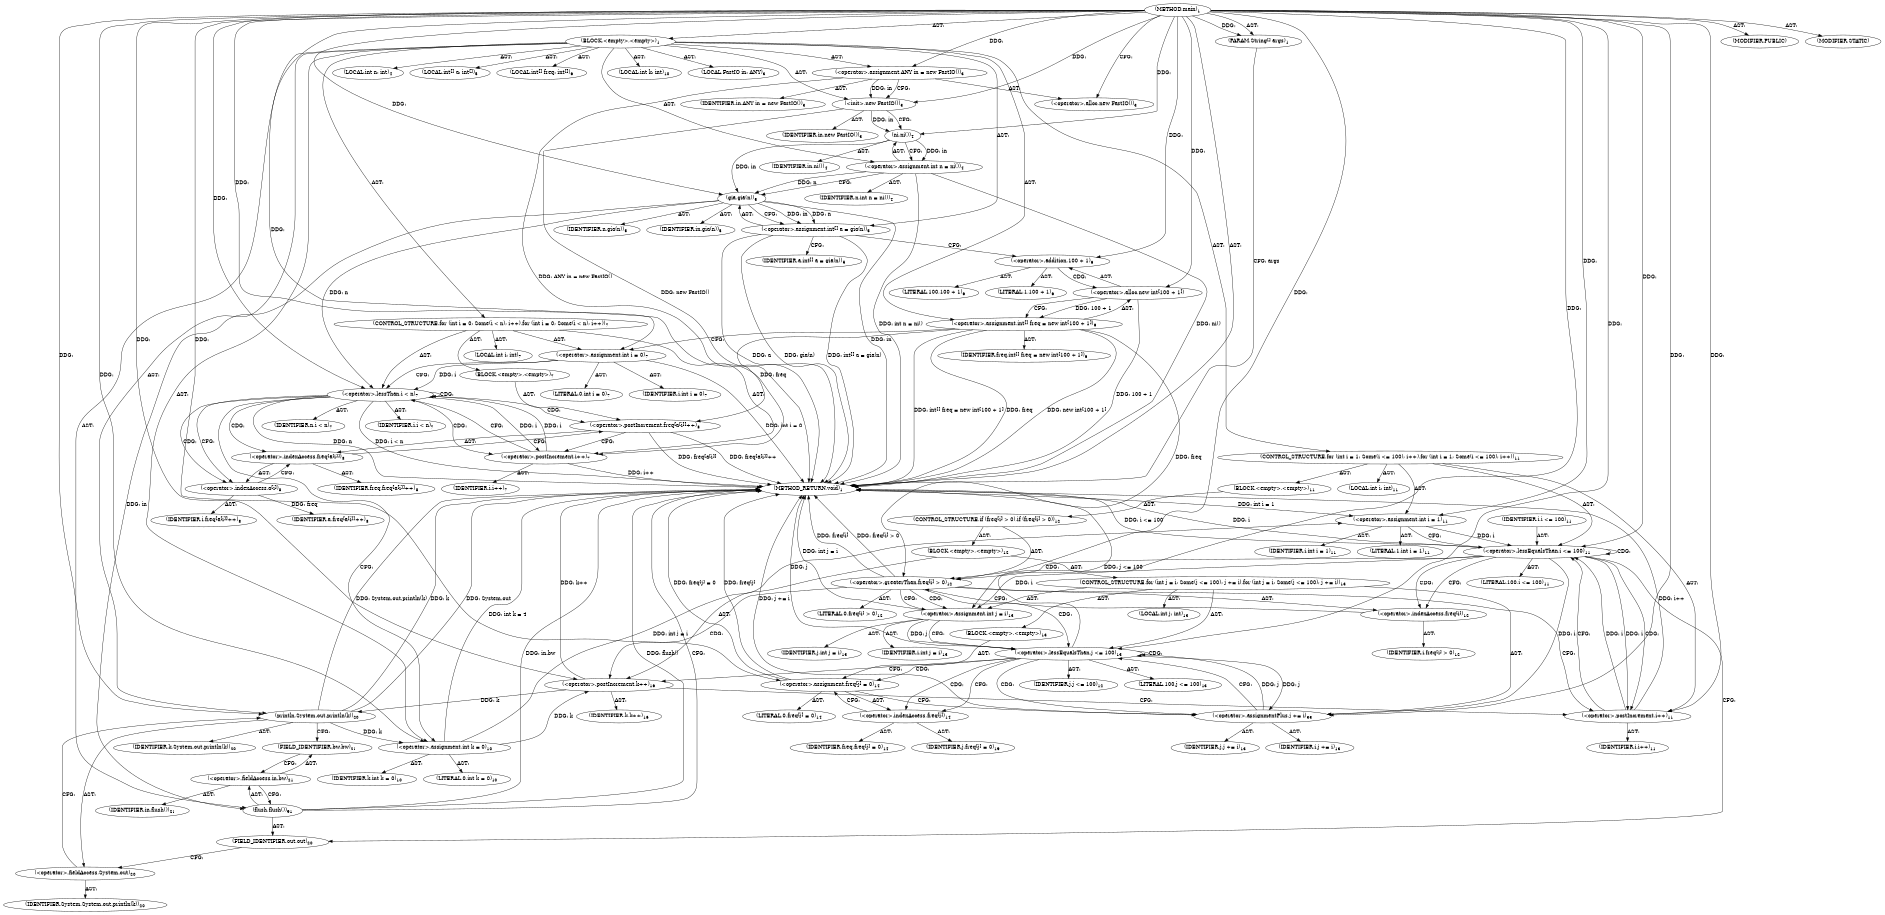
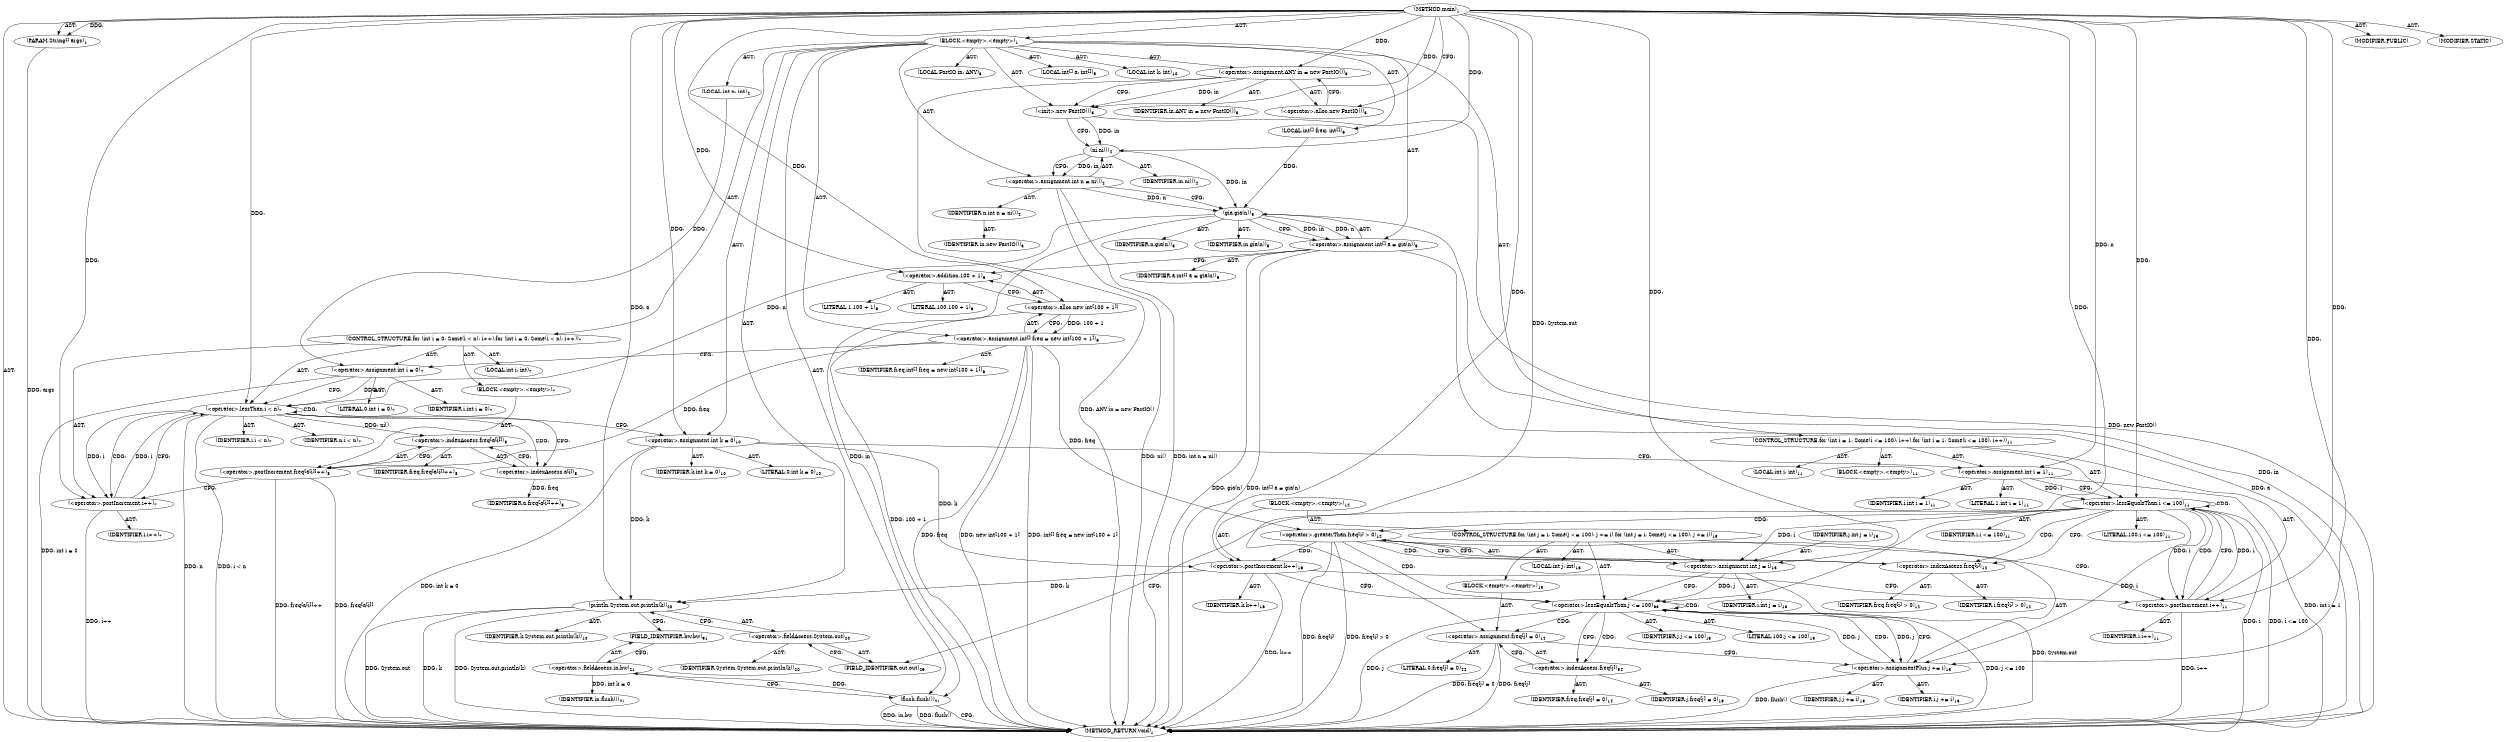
(510, 30) -> (1277, 171)
(235, 57) -> (535, 281)
none -> (1328, 92)
(850, 119) -> (984, 228)
(818, 246) -> (1234, 261)
(1267, 261) -> (41, 390)
(1591, 261) -> (2105, 245)
(1081, 277) -> (1015, 292)
(203, 340) -> (1555, 324)
(1262, 347) -> none
(67, 356) -> (640, 308)
(508, 402) -> none
(239, 426) -> (377, 426)
(1140, 501) -> (2202, 719)
(204, 520) -> none
(987, 520) -> none
(1537, 534) -> (2013, 519)
(820, 552) -> (2055, 653)
(774, 599) -> (1771, 700)
none -> (1879, 606)
(508, 615) -> (440, 586)
(850, 615) -> none
(876, 626) -> (1791, 551)
(670, 634) -> (1646, 457)
(1120, 653) -> (1656, 605)
(841, 670) -> (1410, 598)
(1101, 684) -> (1709, 637)
(819, 716) -> (1464, 668)
(948, 716) -> (1620, 668)
(1310, 716) -> (1949, 668)
(364, 735) -> (631, 514)
(234, 747) -> (585, 637)
(354, 747) -> (705, 637)
(210, 795) -> (611, 684)
(258, 795) -> (840, 684)
(290, 810) -> (938, 700)
(273, 825) -> (847, 651)
(310, 842) -> (922, 668)
